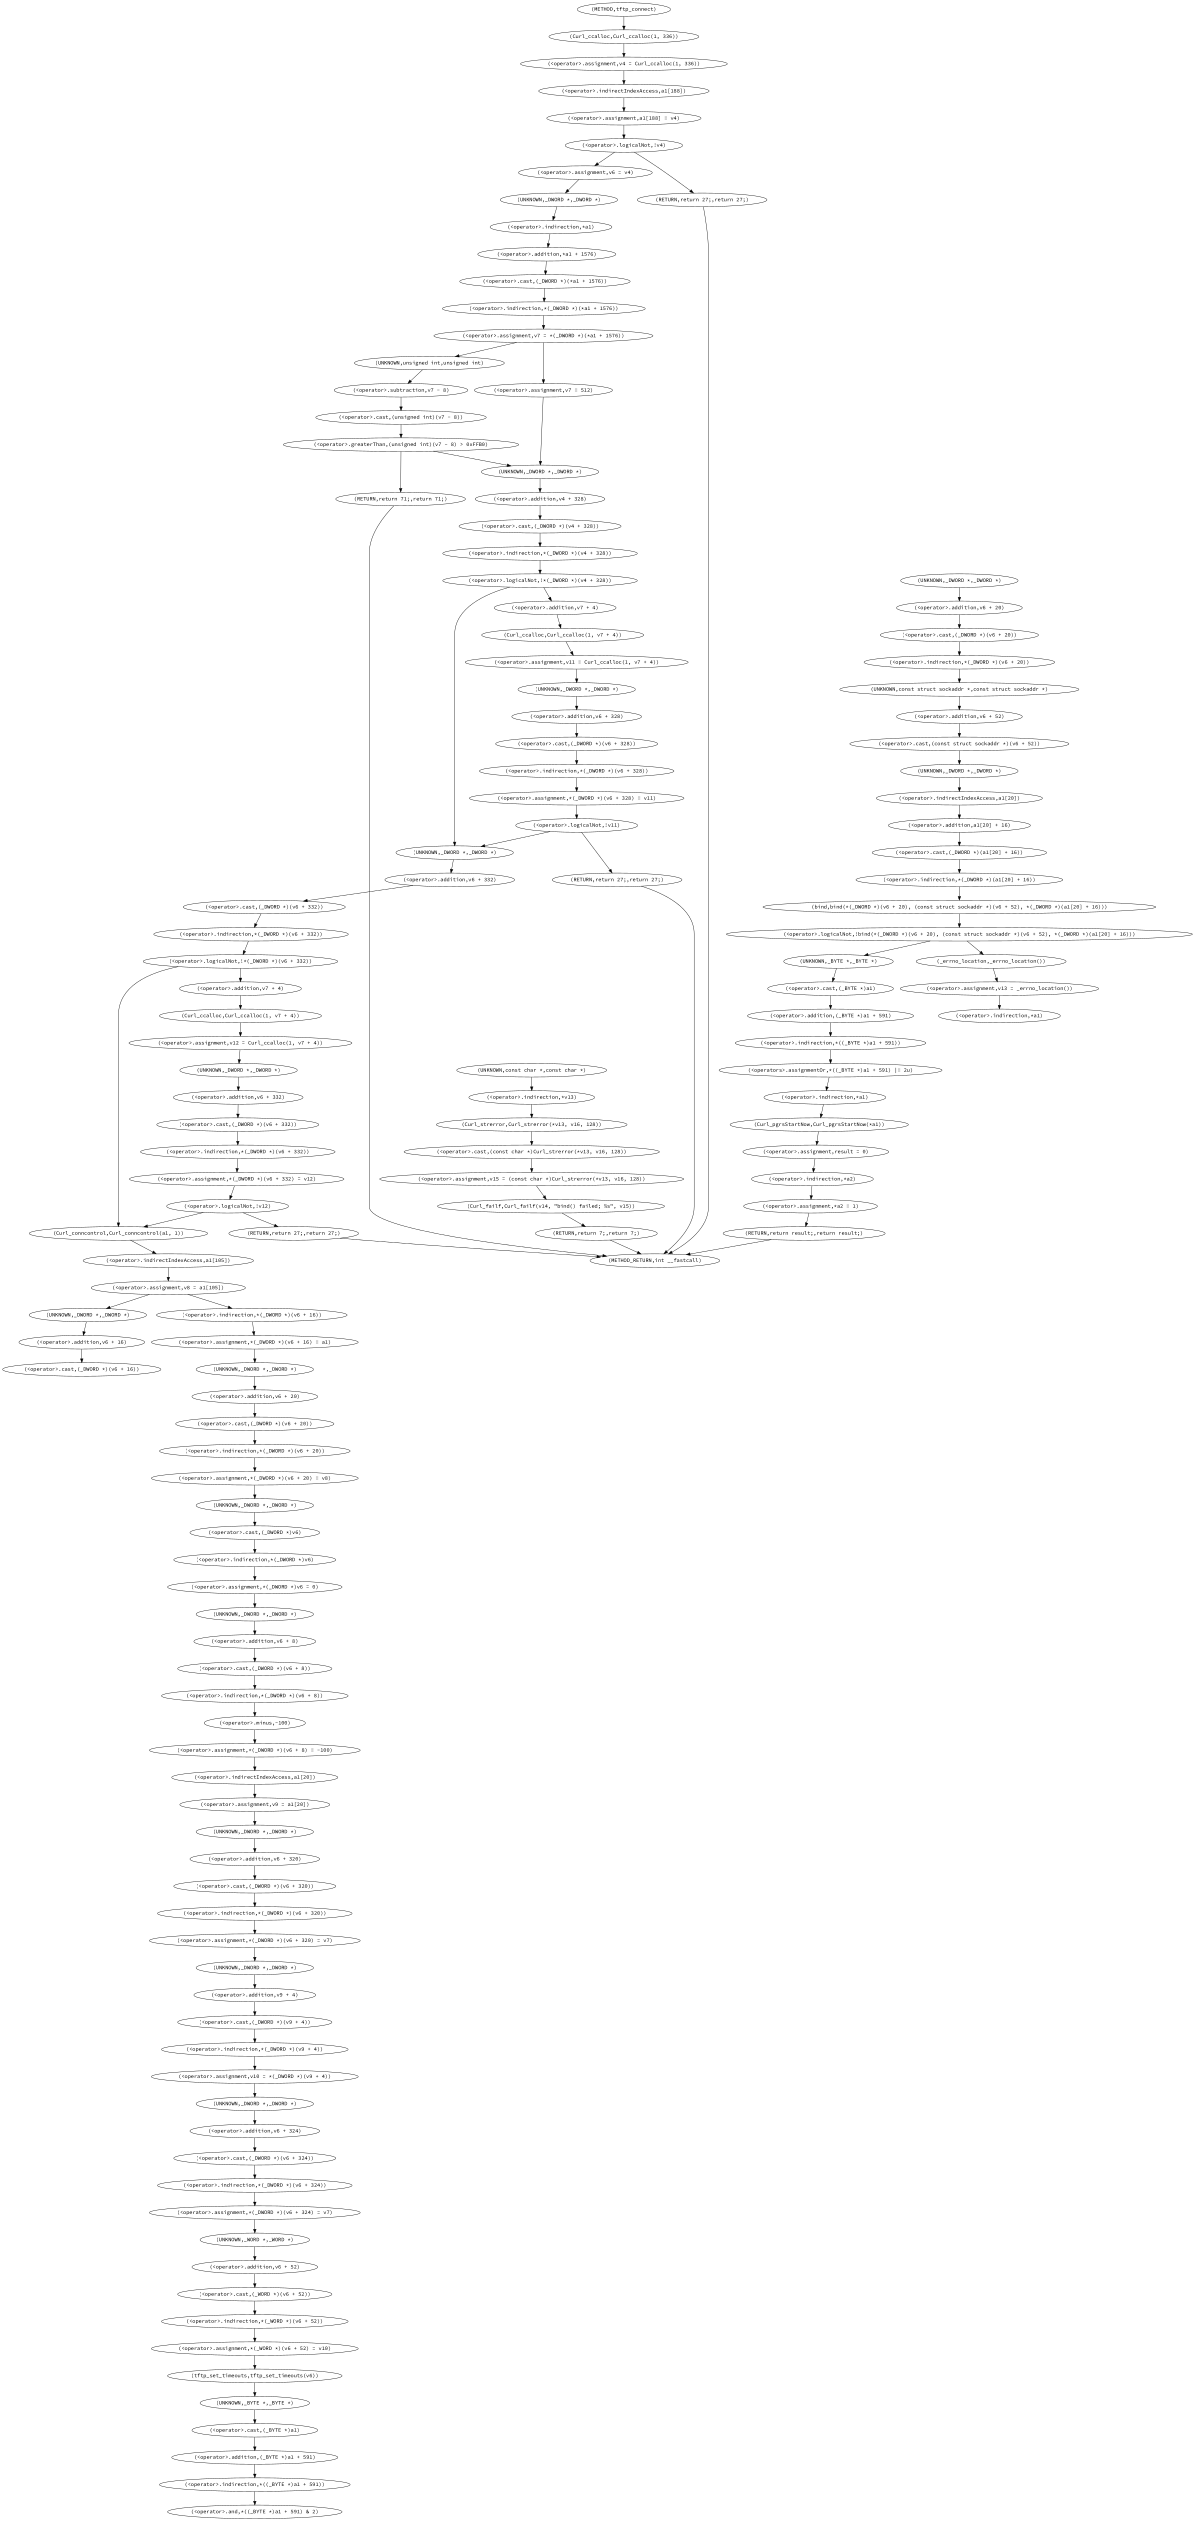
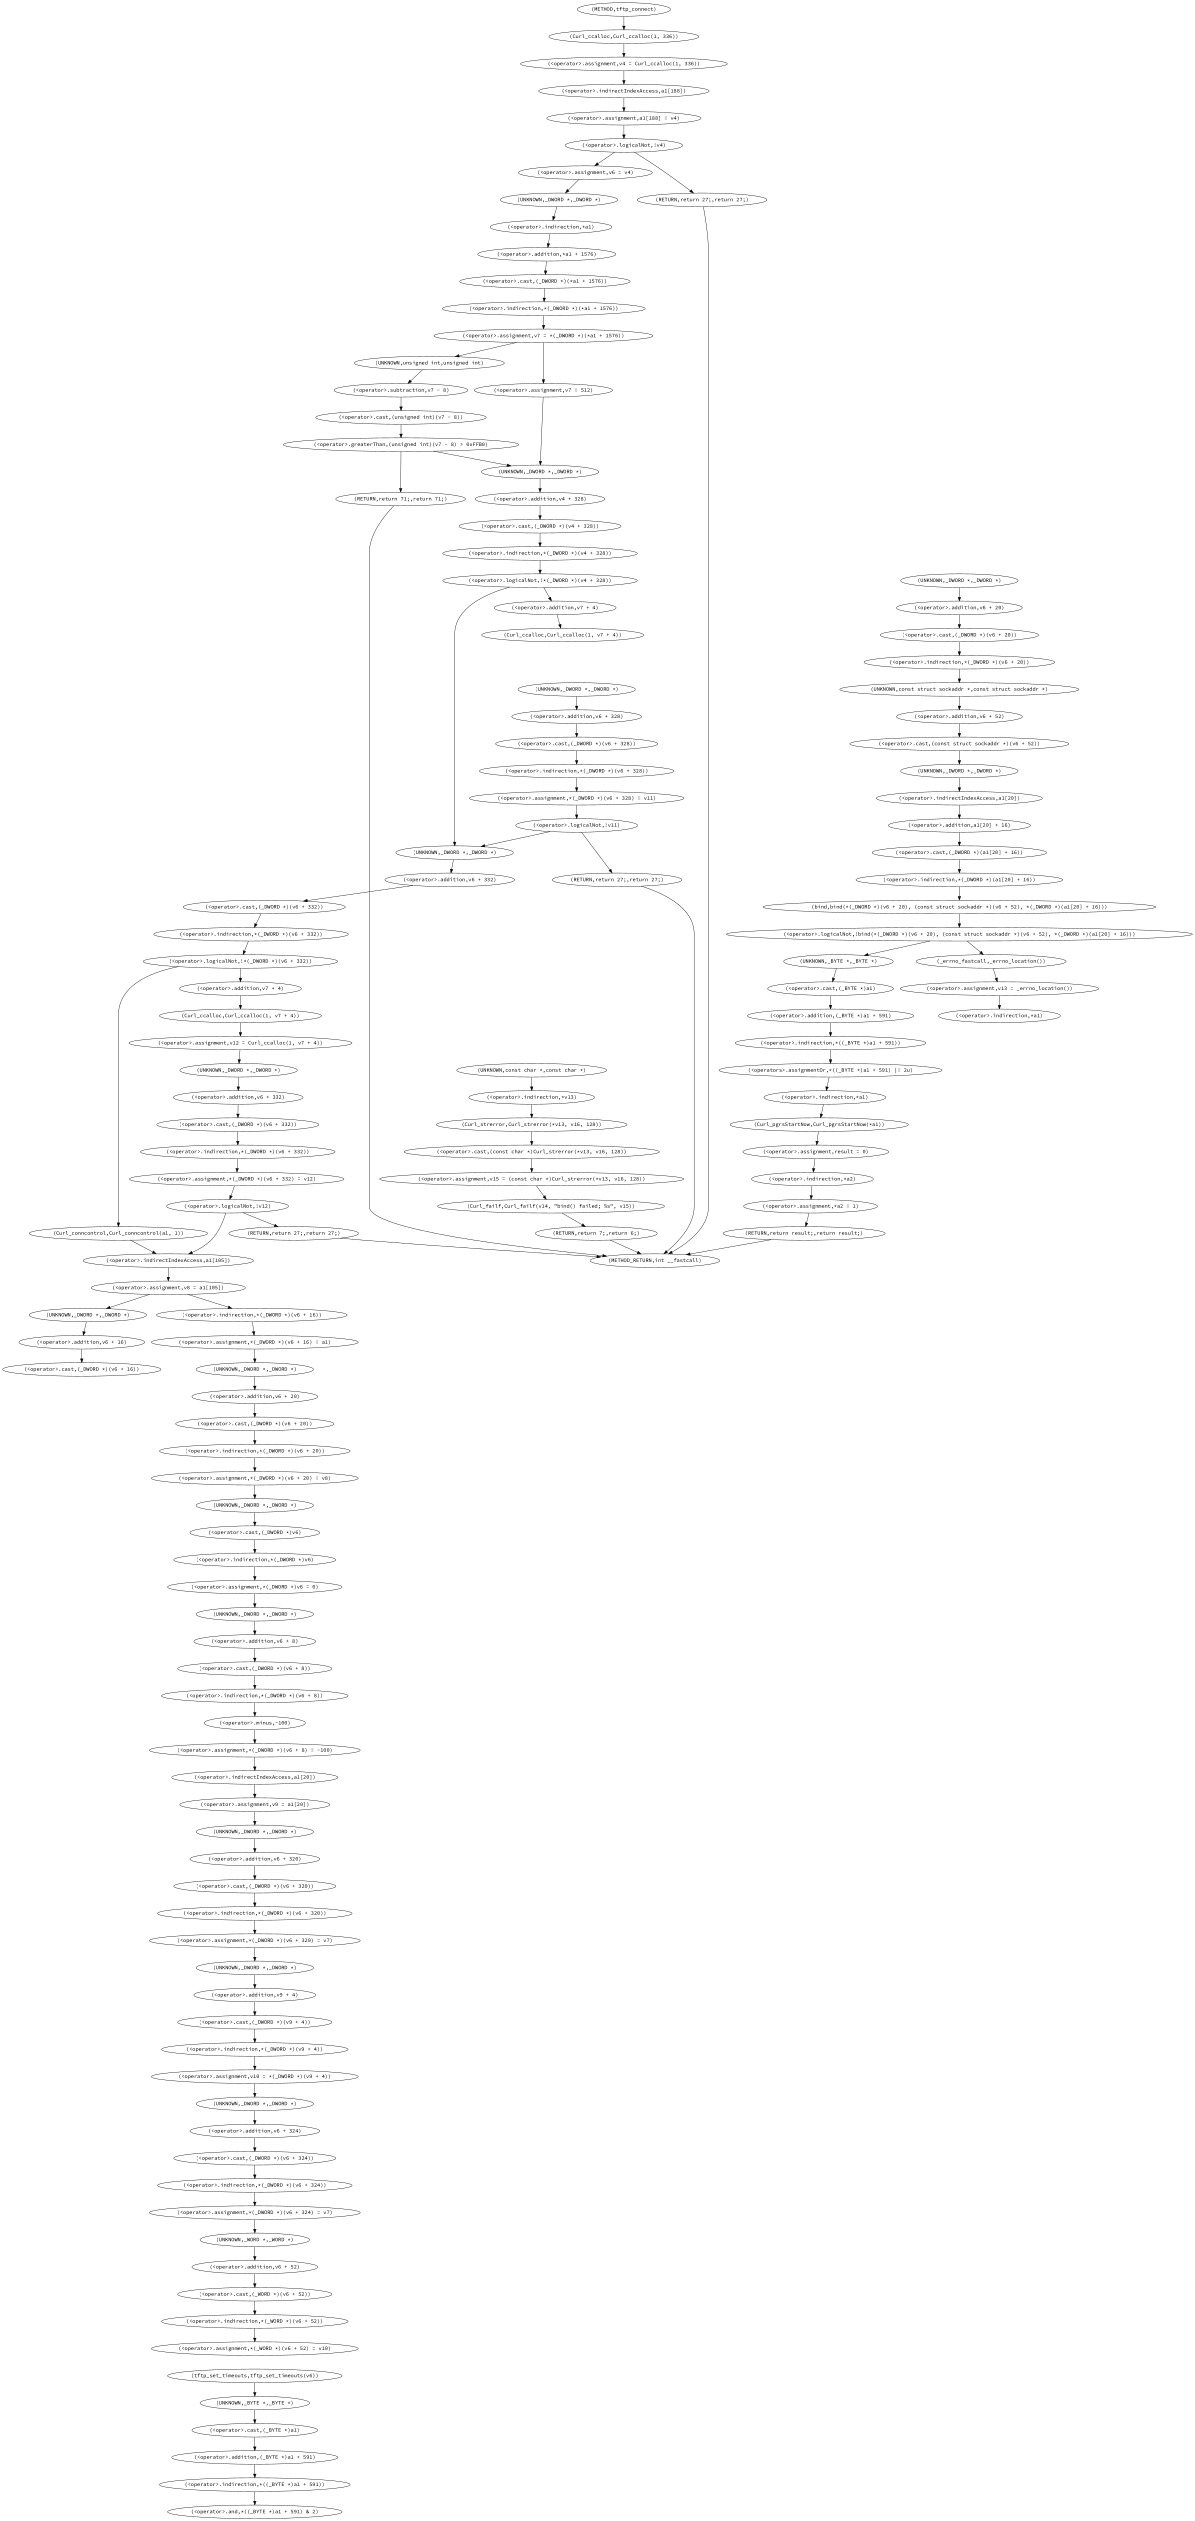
(577, 662) -> none
(991, 961) -> (991, 961)
(175, 1219) -> (214, 1237)
(596, 1233) -> (596, 1233)
(255, 2360) -> none
